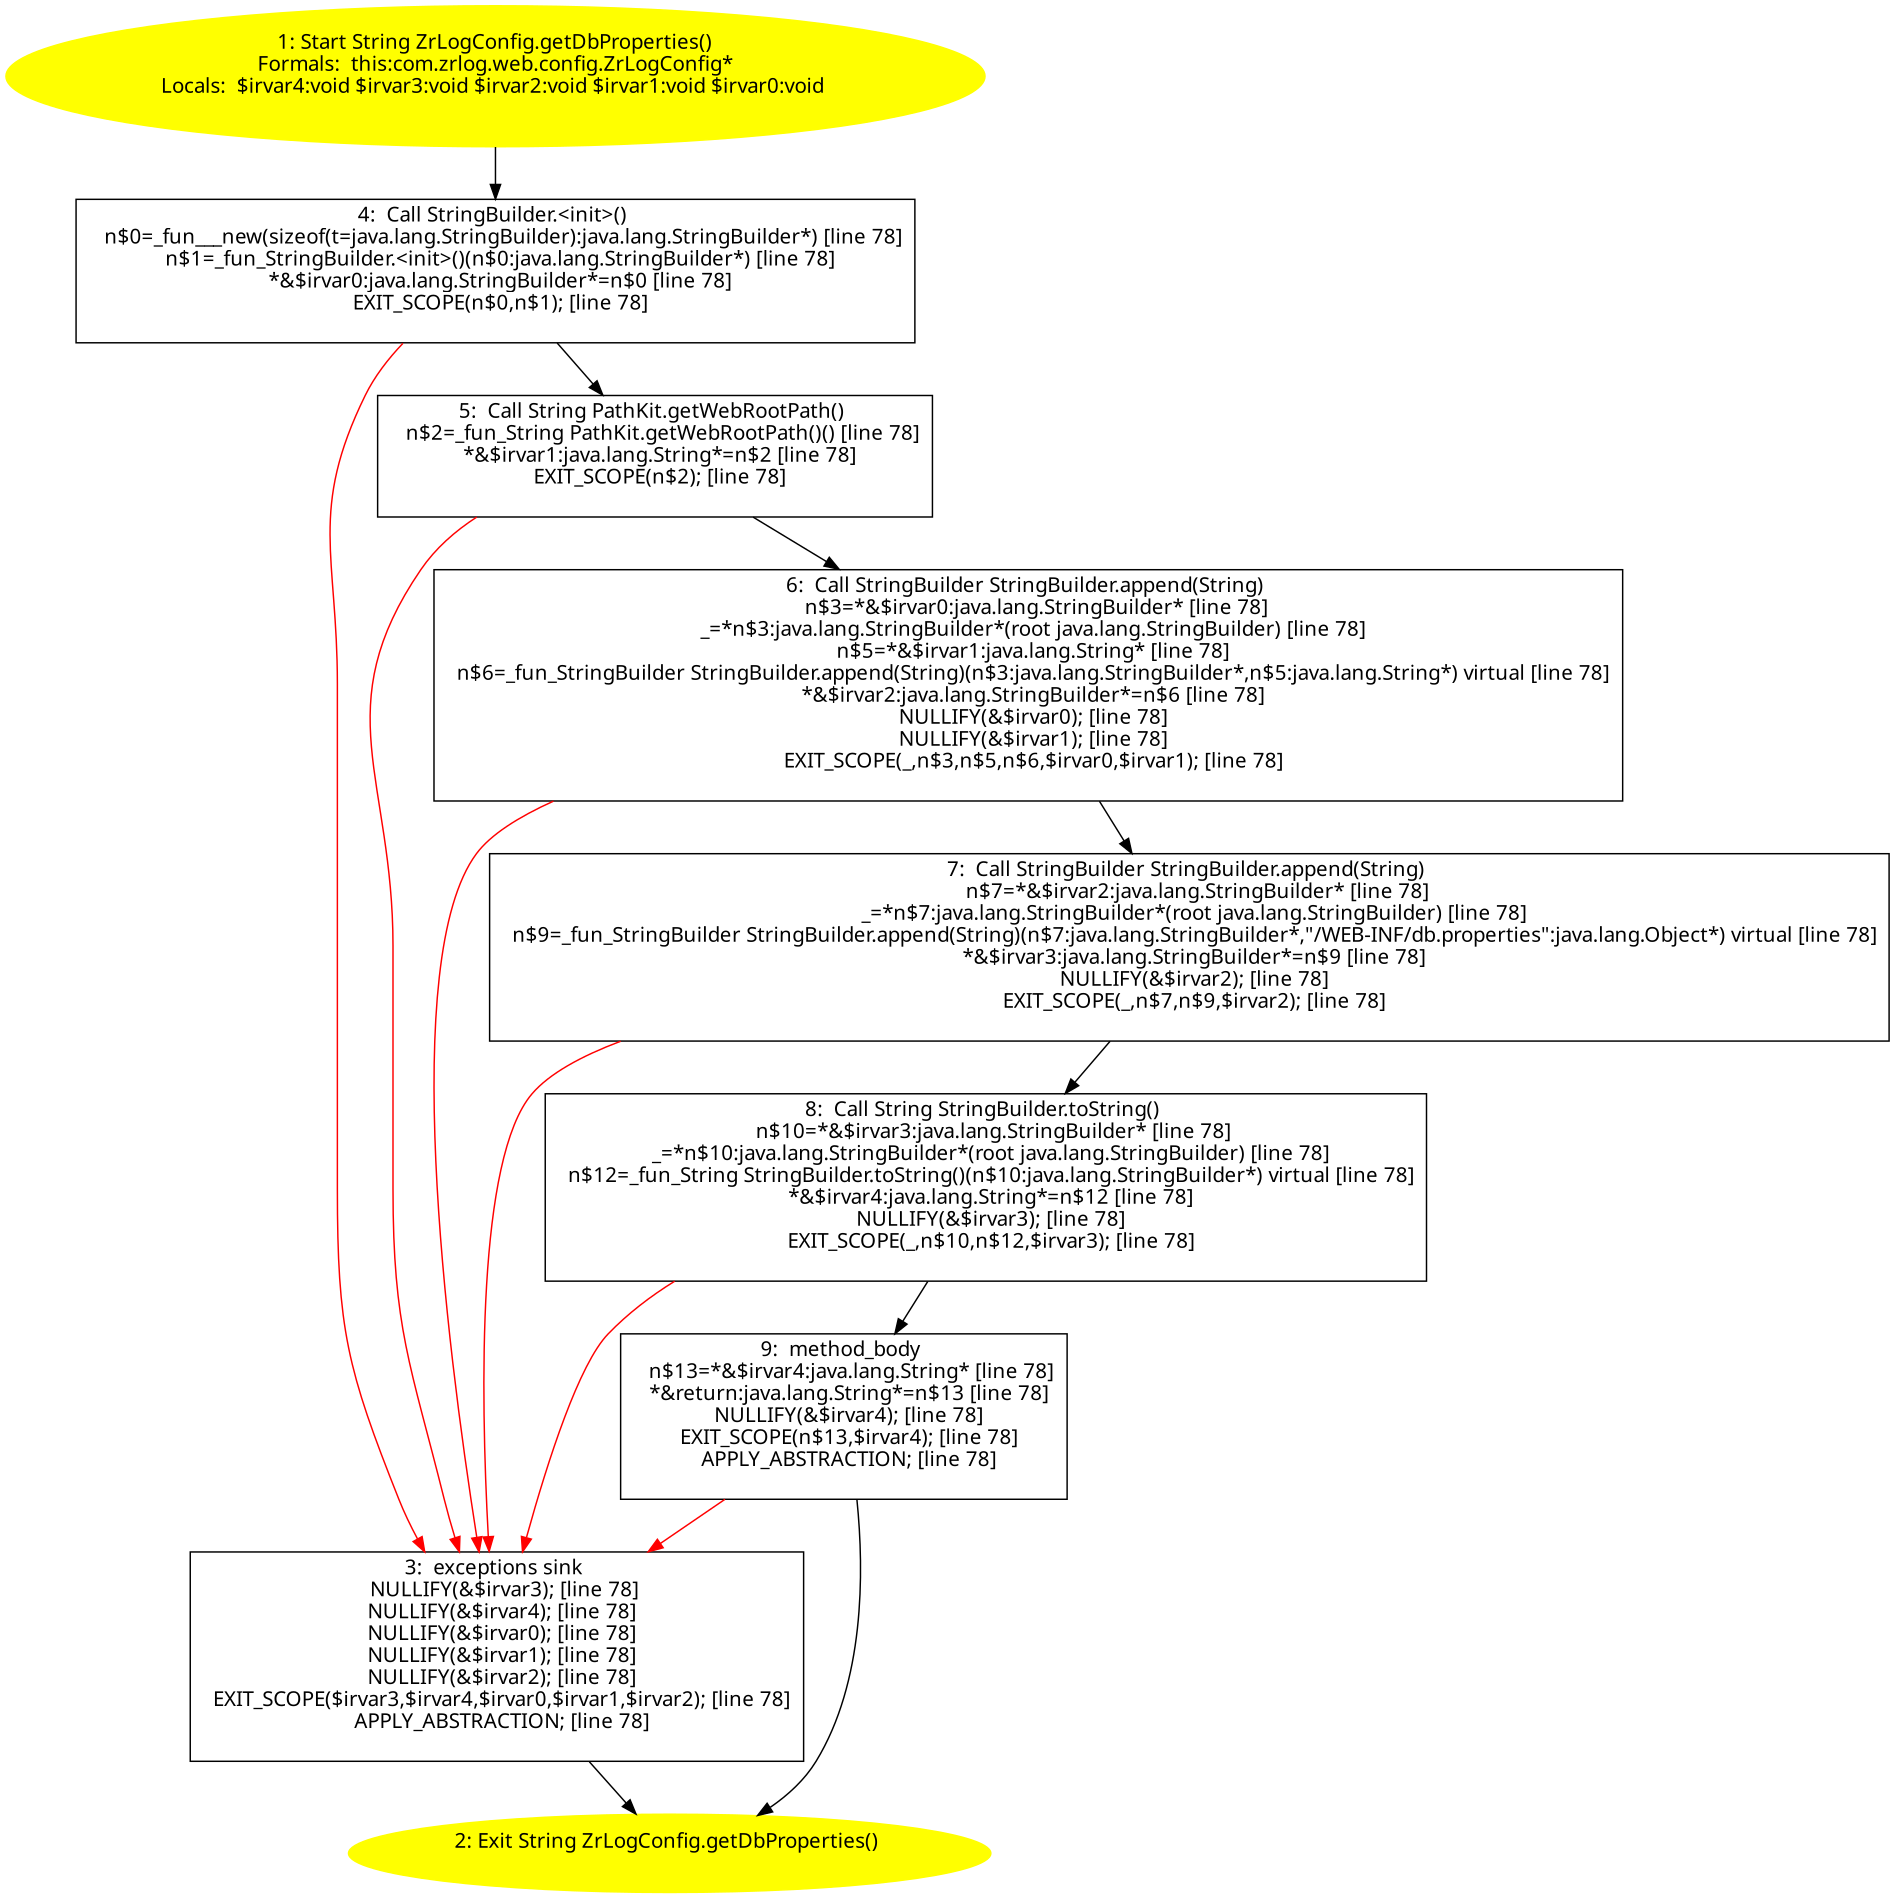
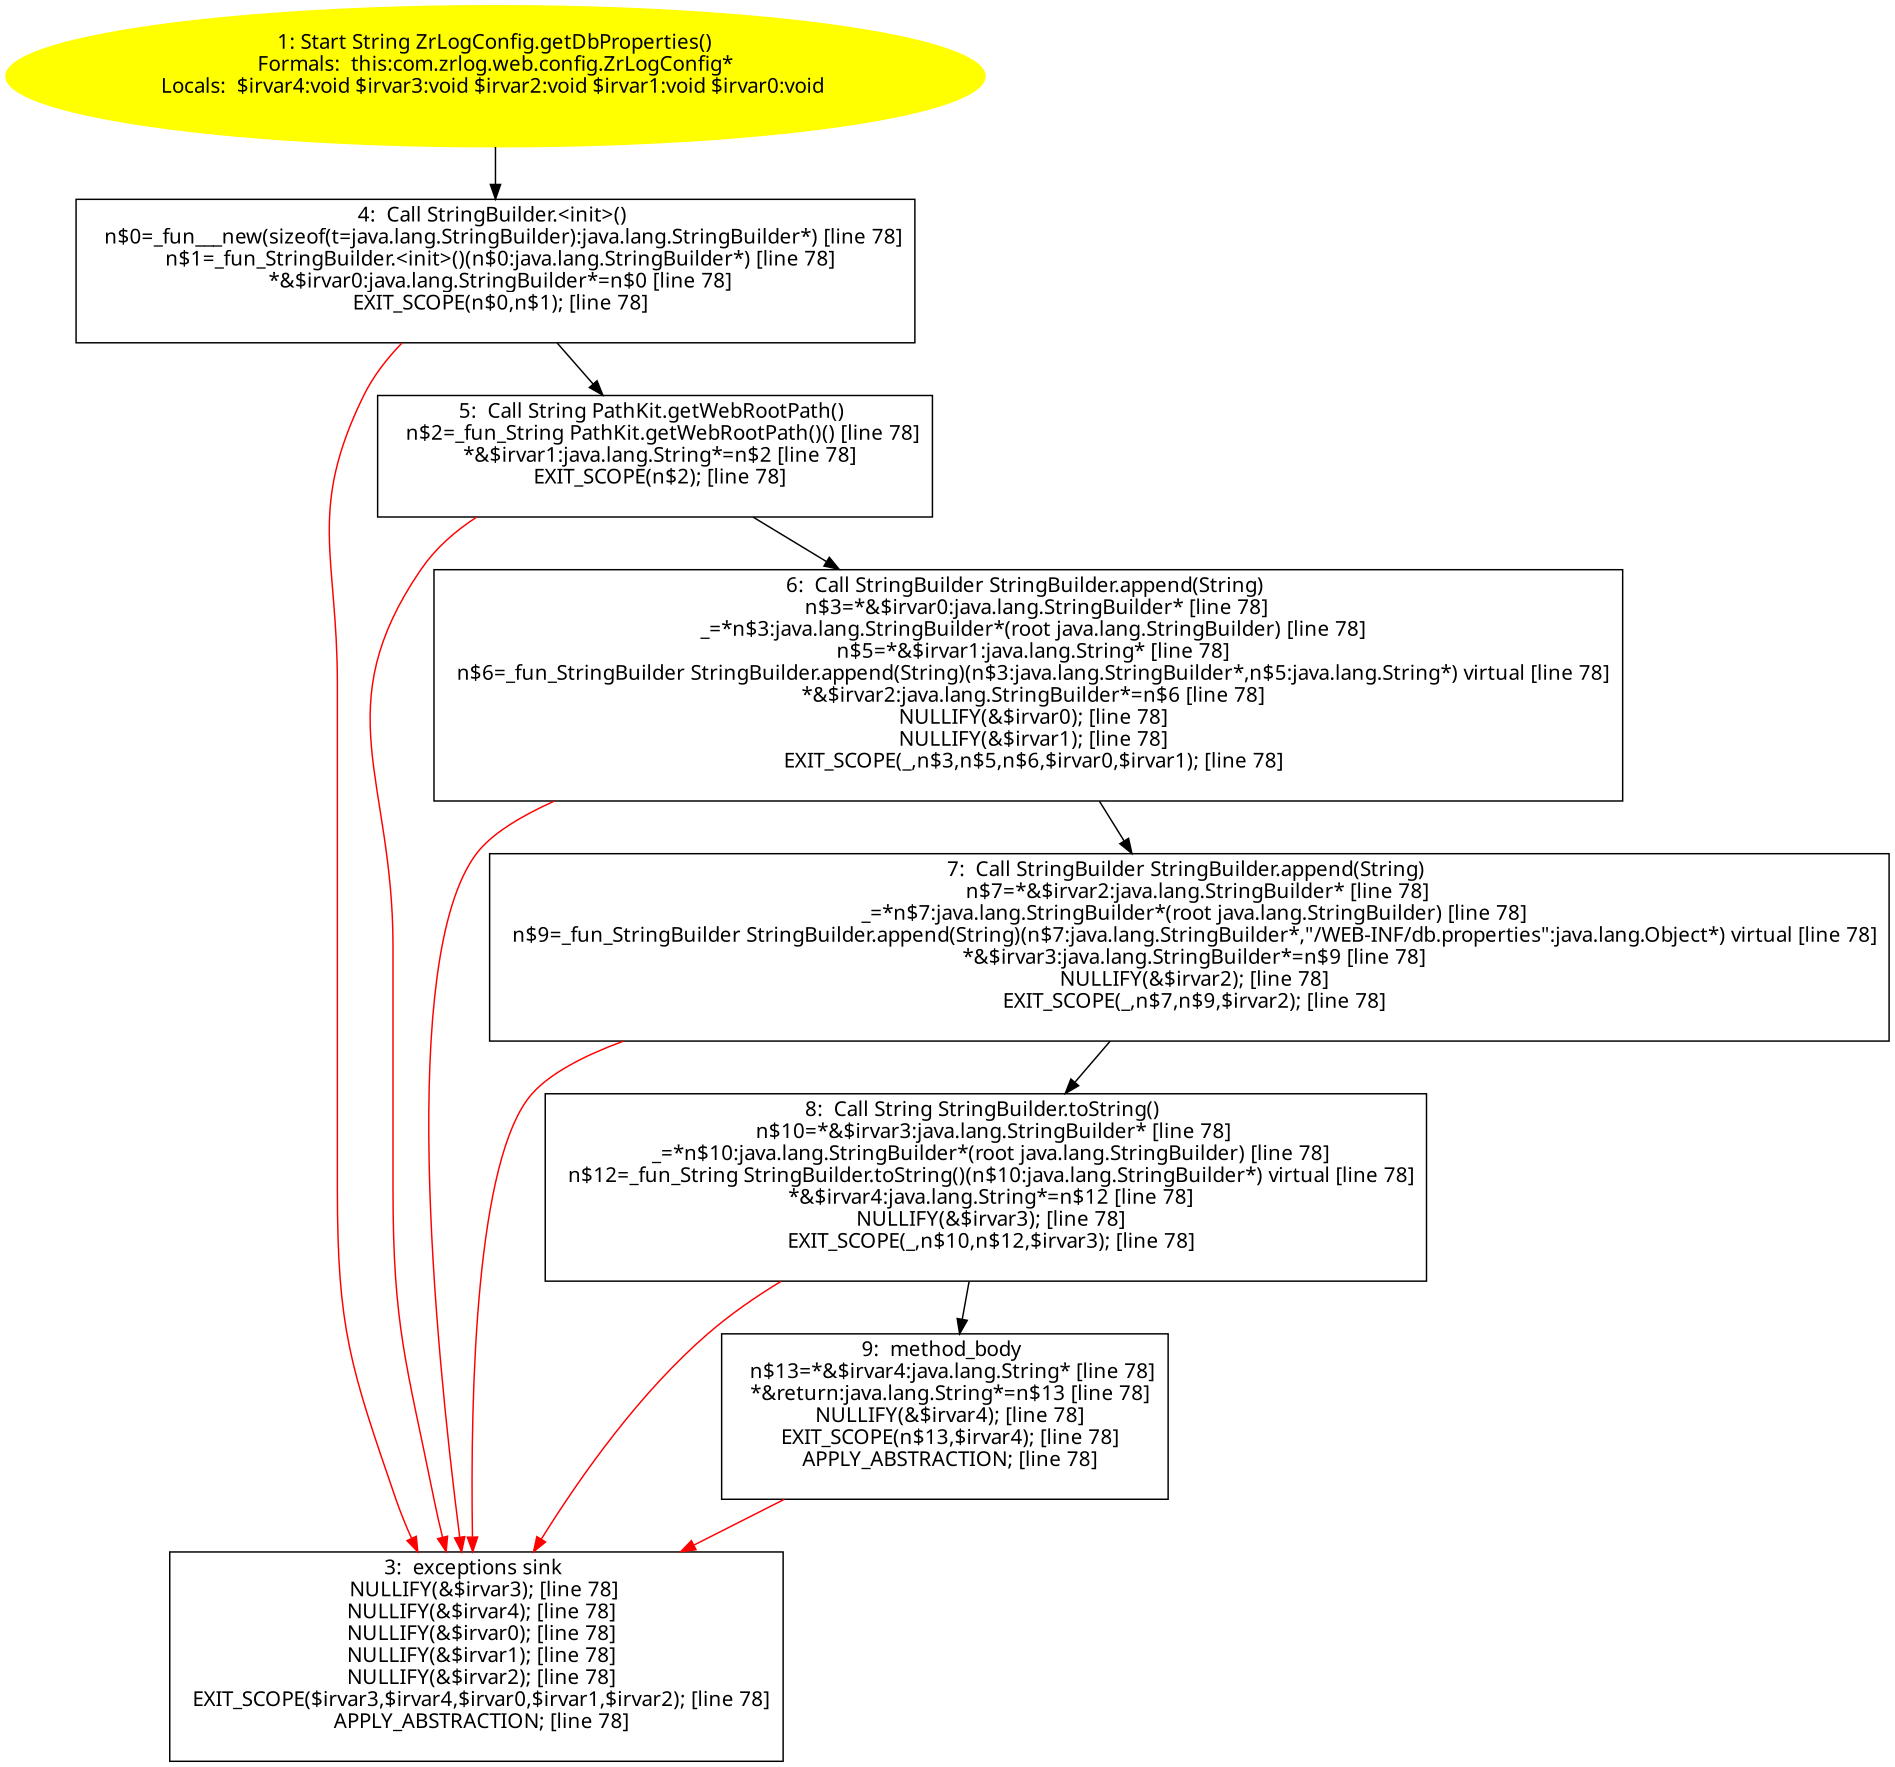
(670, 1853) -> none
